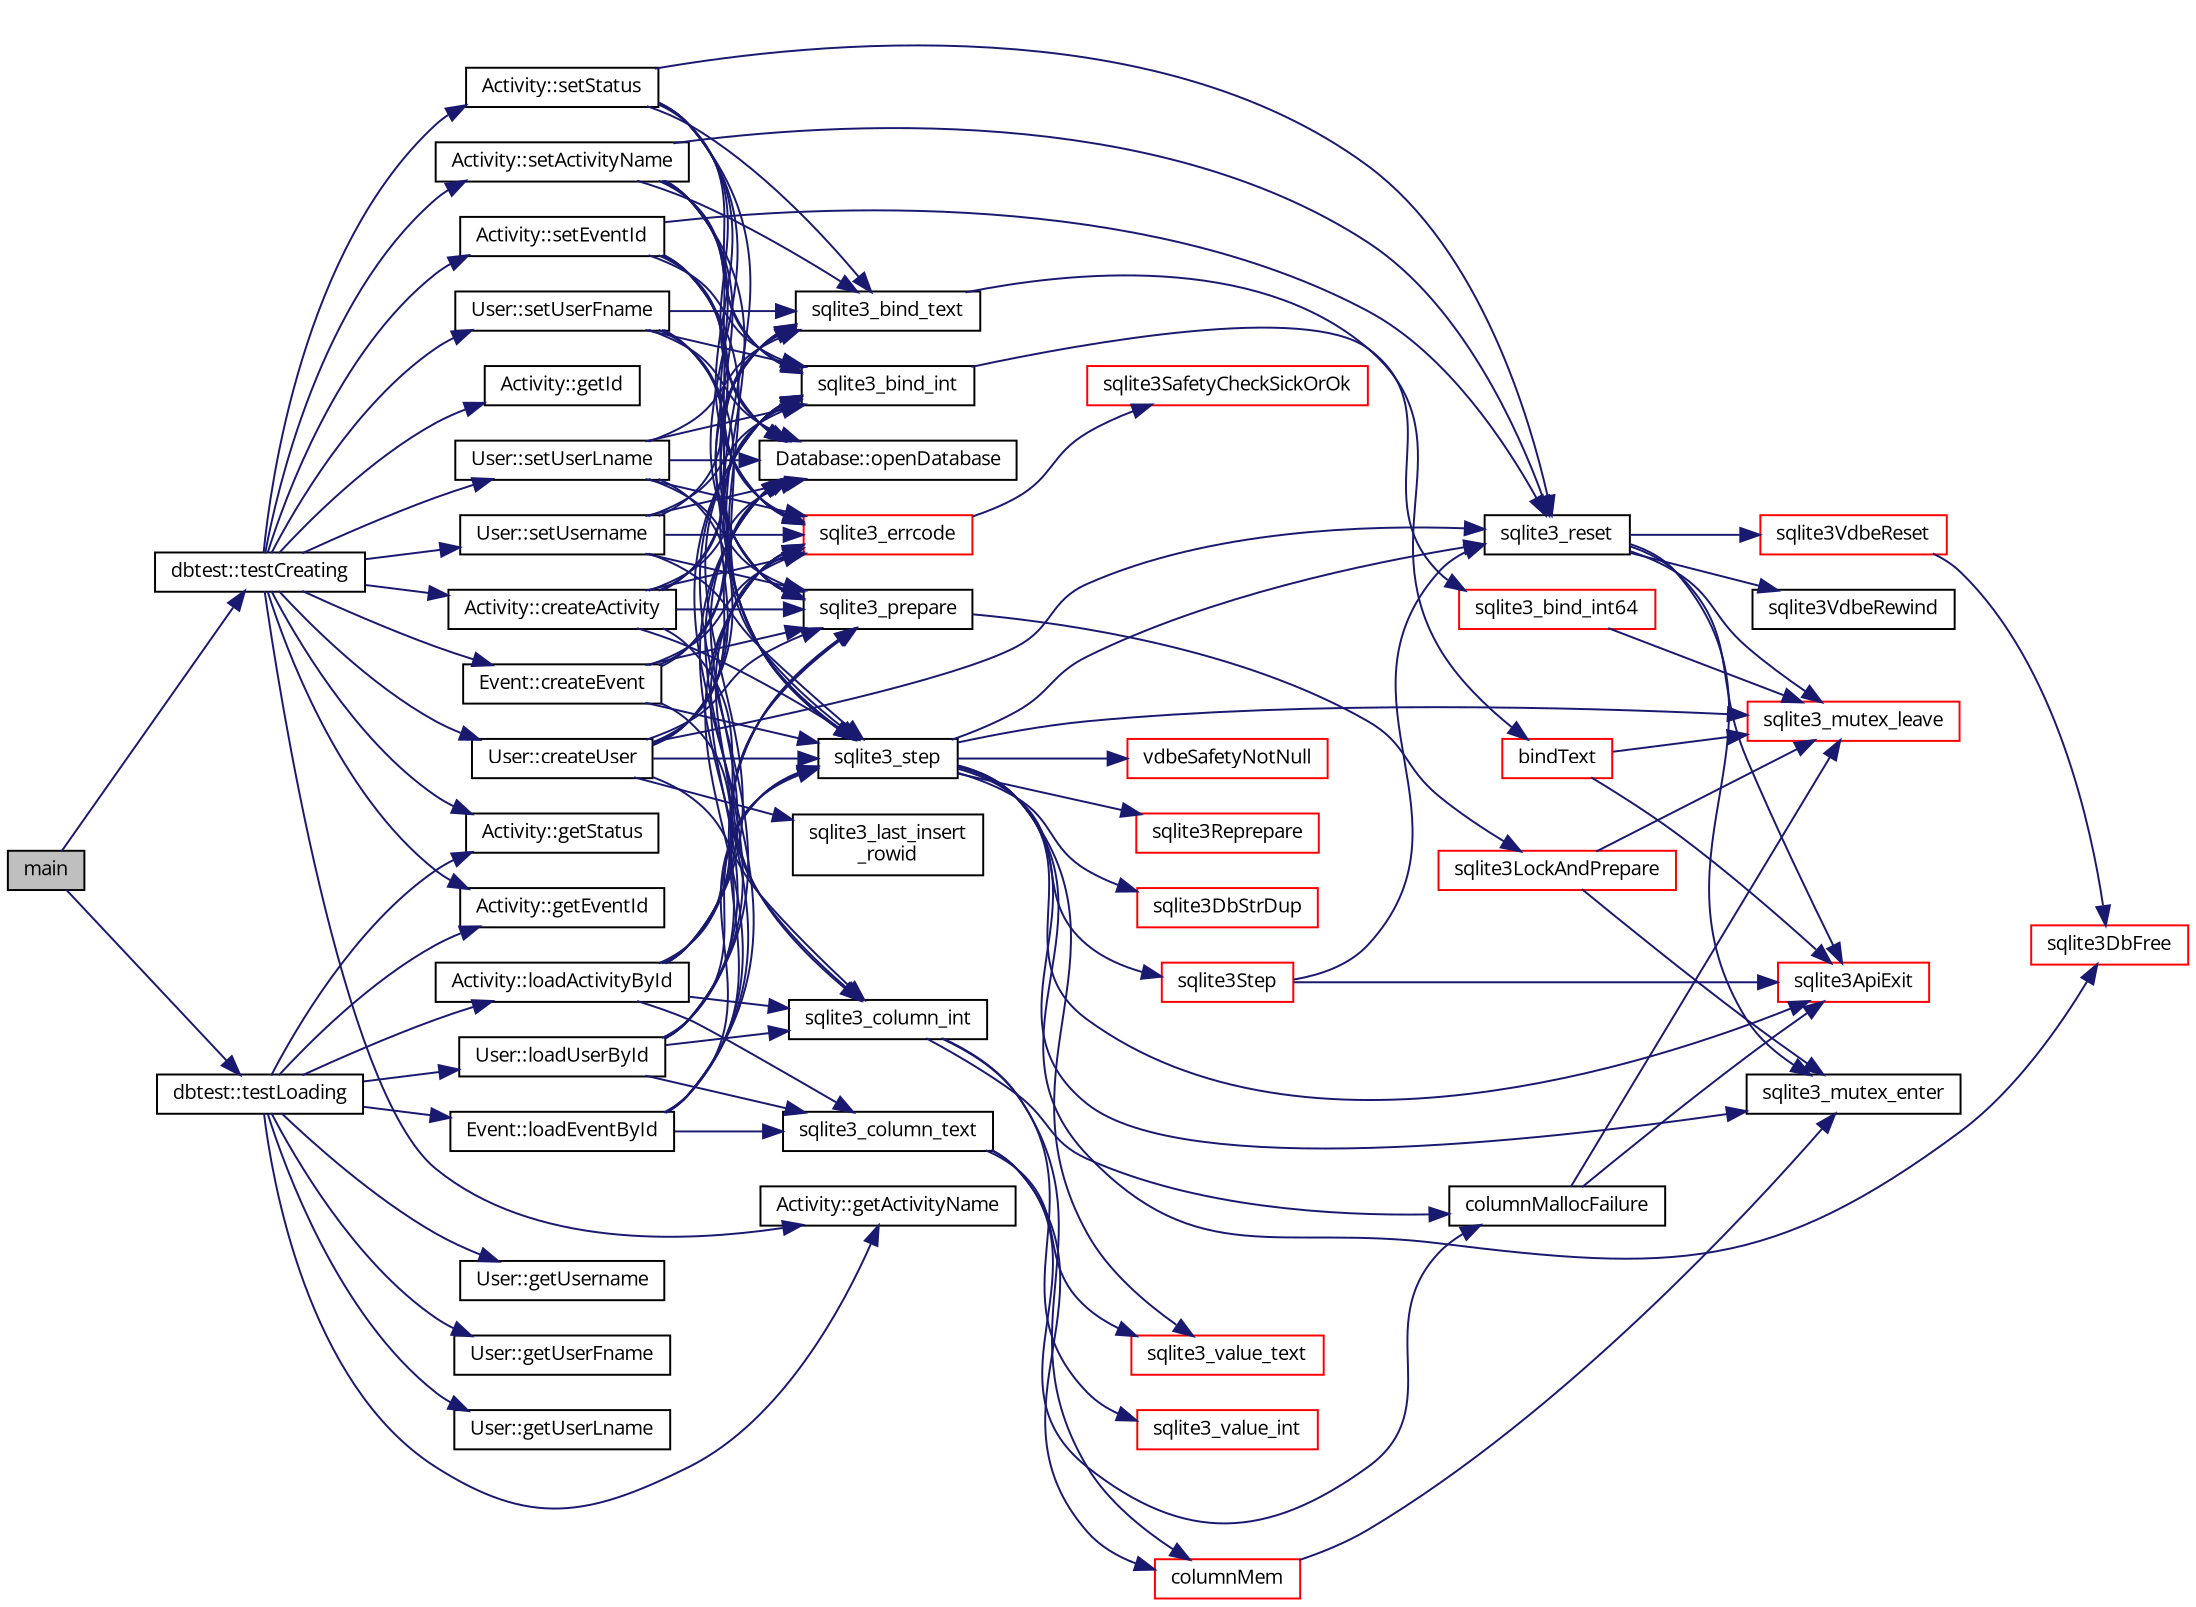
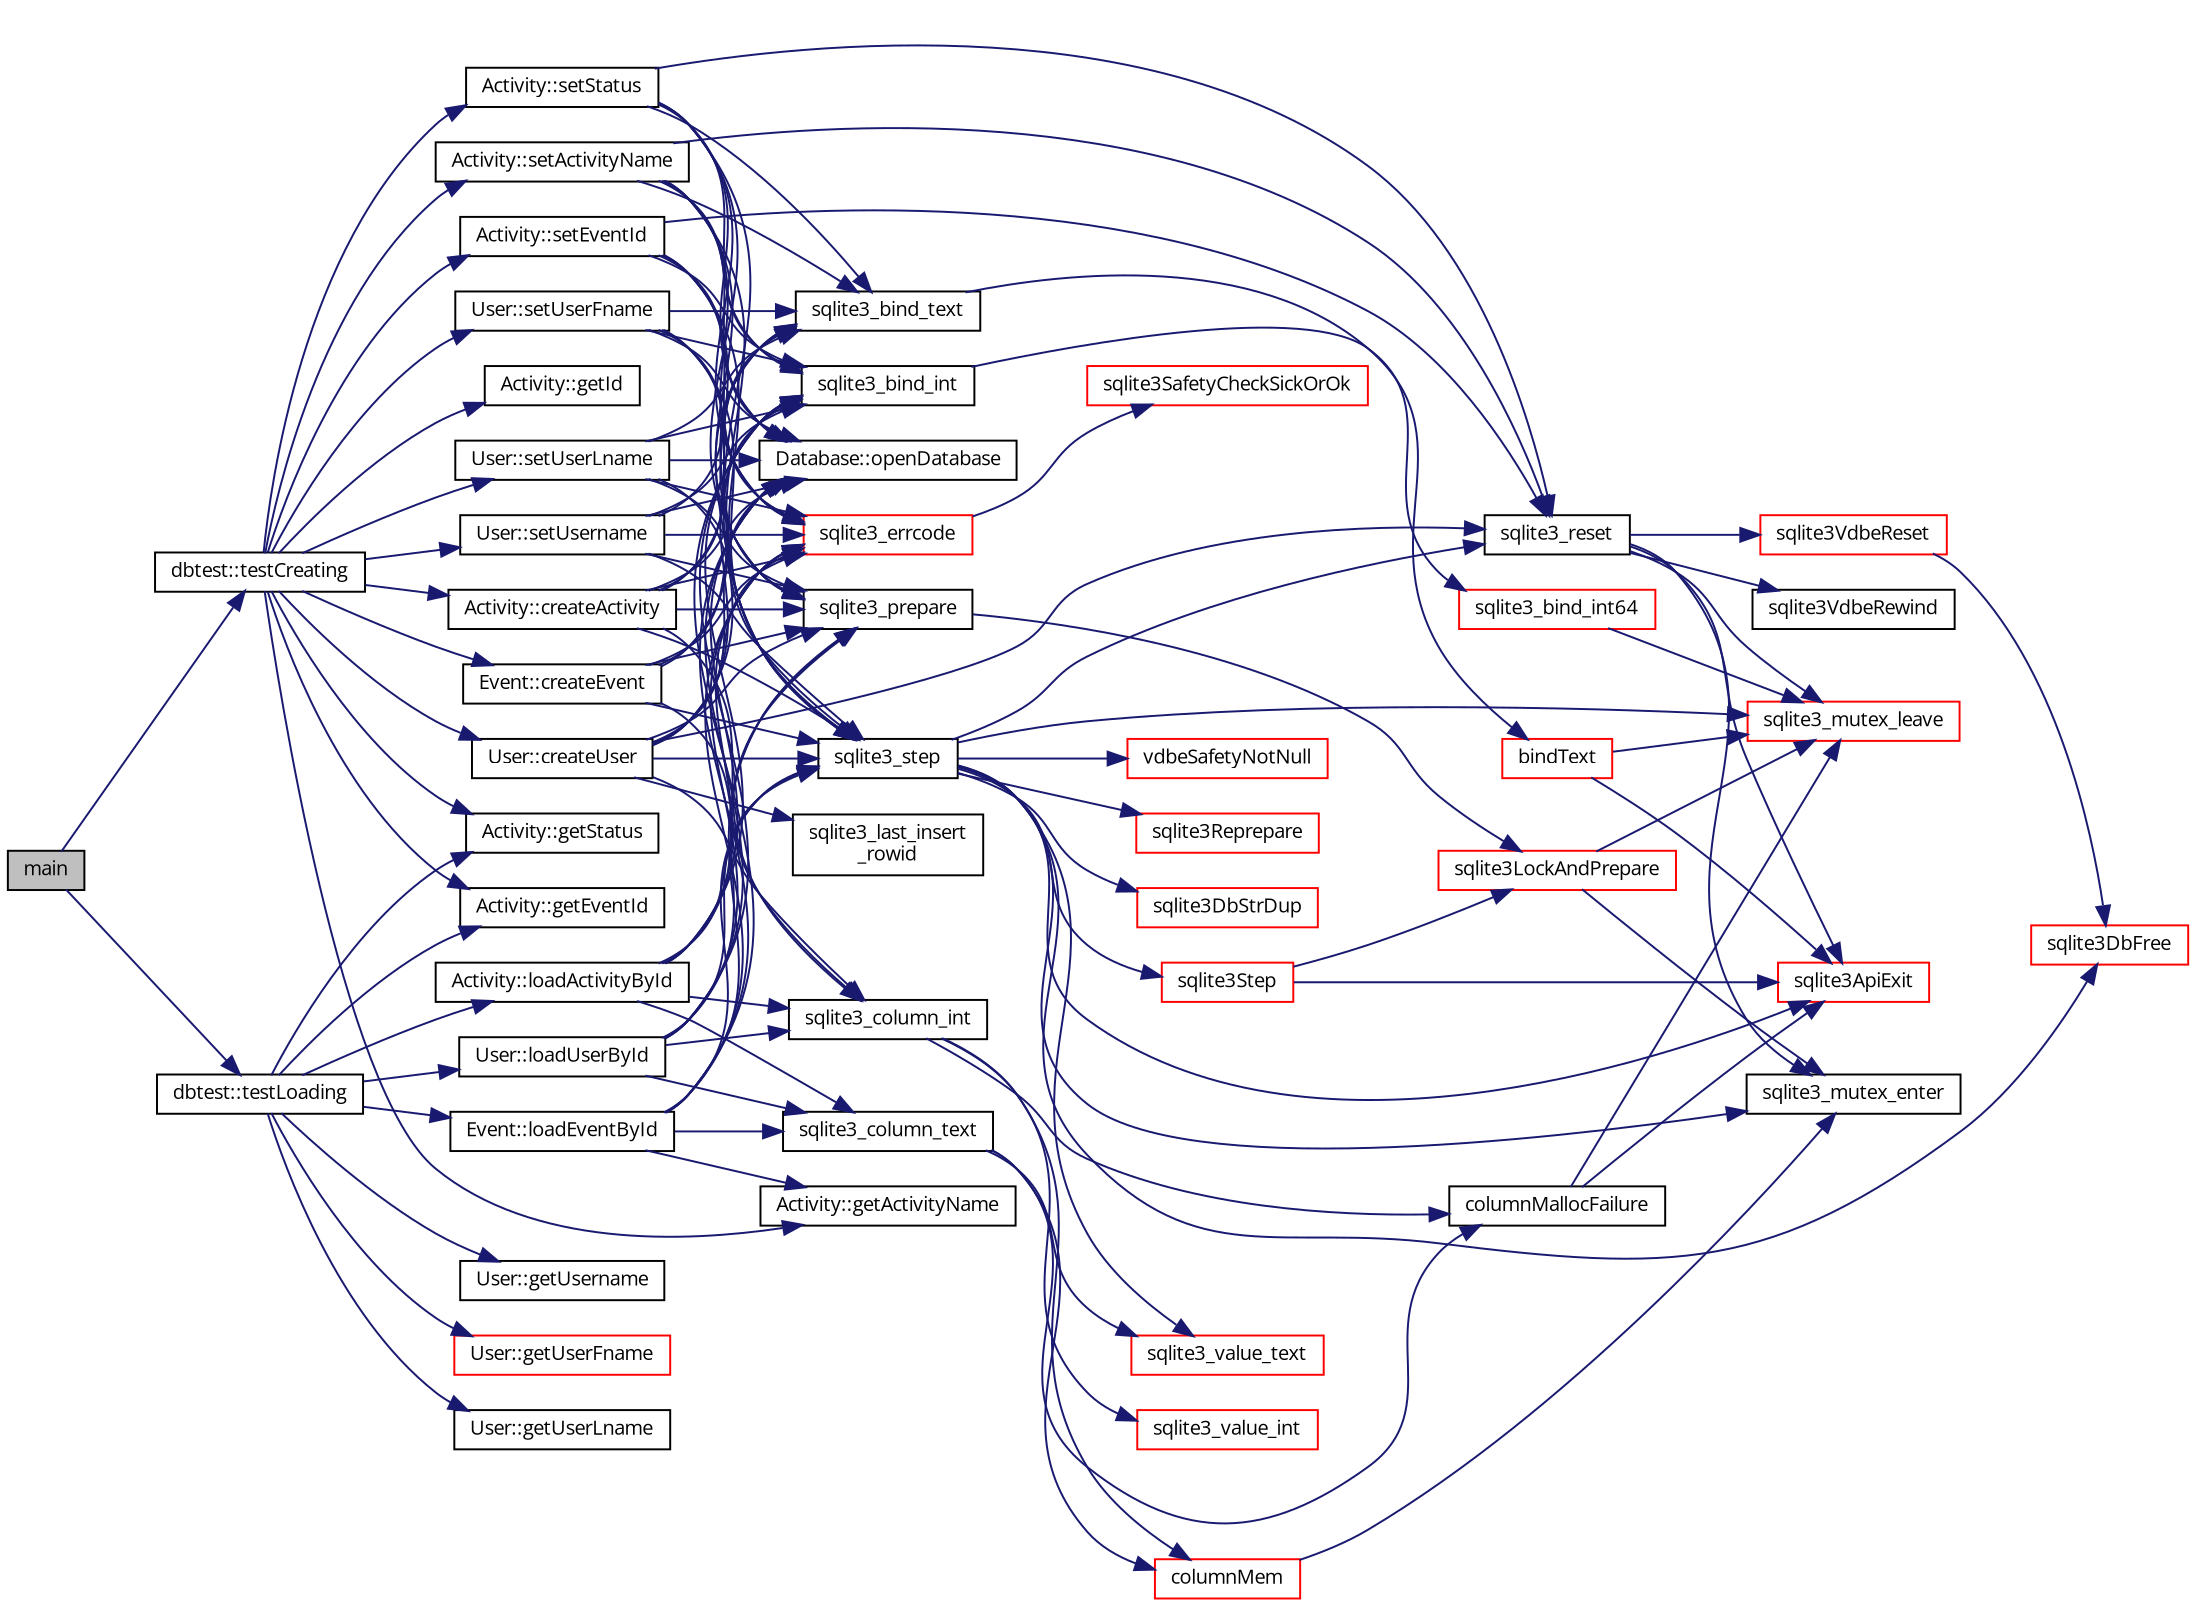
(1408, 783) -> (1395, 936)
(562, 1355) -> (562, 1355)
(507, 1501) -> (716, 1167)
